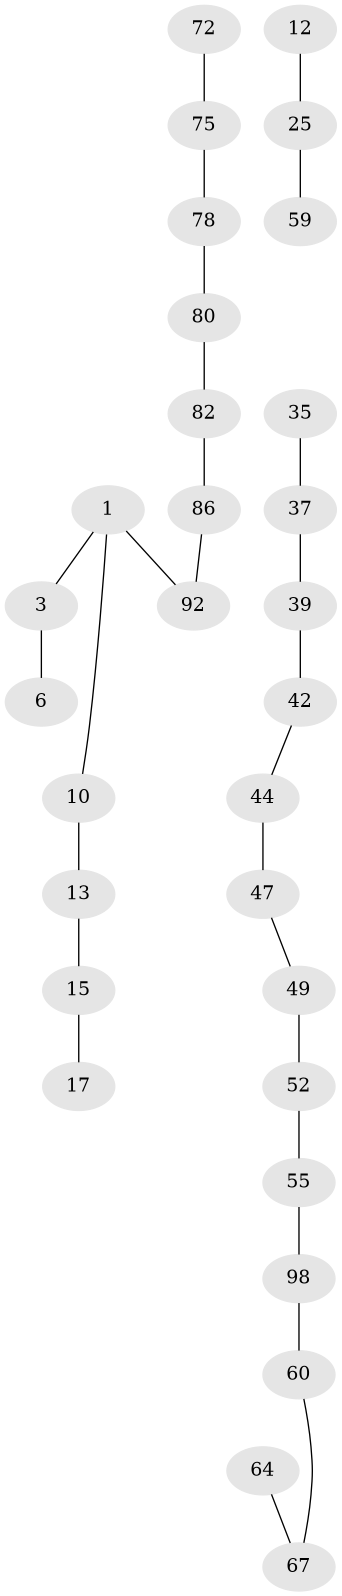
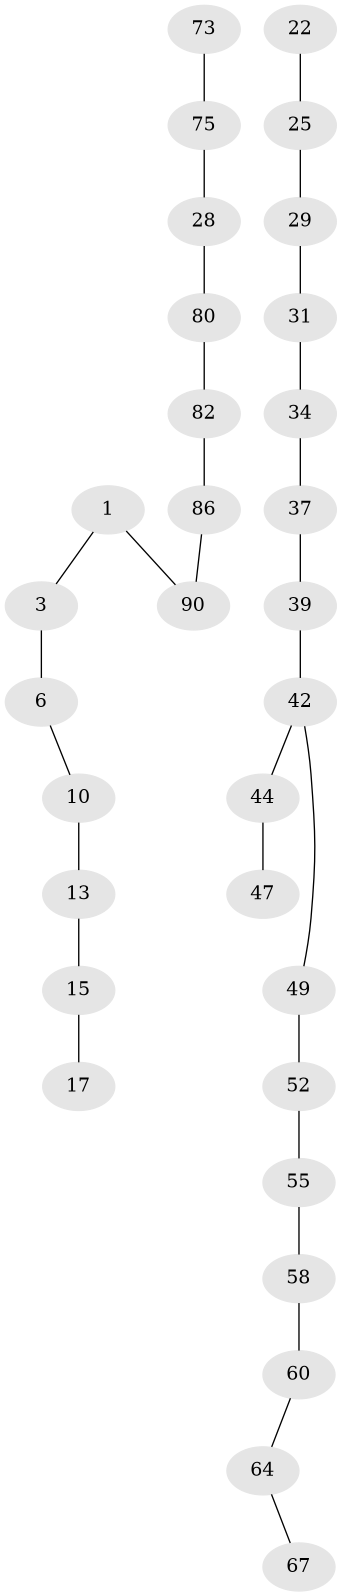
(204, 29) -> (204, 29)
(300, 29) -> (300, 29)
(204, 222) -> (204, 222)
(300, 222) -> (300, 222)
none -> (300, 318)
(300, 414) -> (300, 414)
(194, 606) -> (194, 606)
(97, 654) -> (60, 750)
(281, 942) -> (315, 846)
(299, 1279) -> (299, 1279)
(312, 1471) -> (281, 1423)
